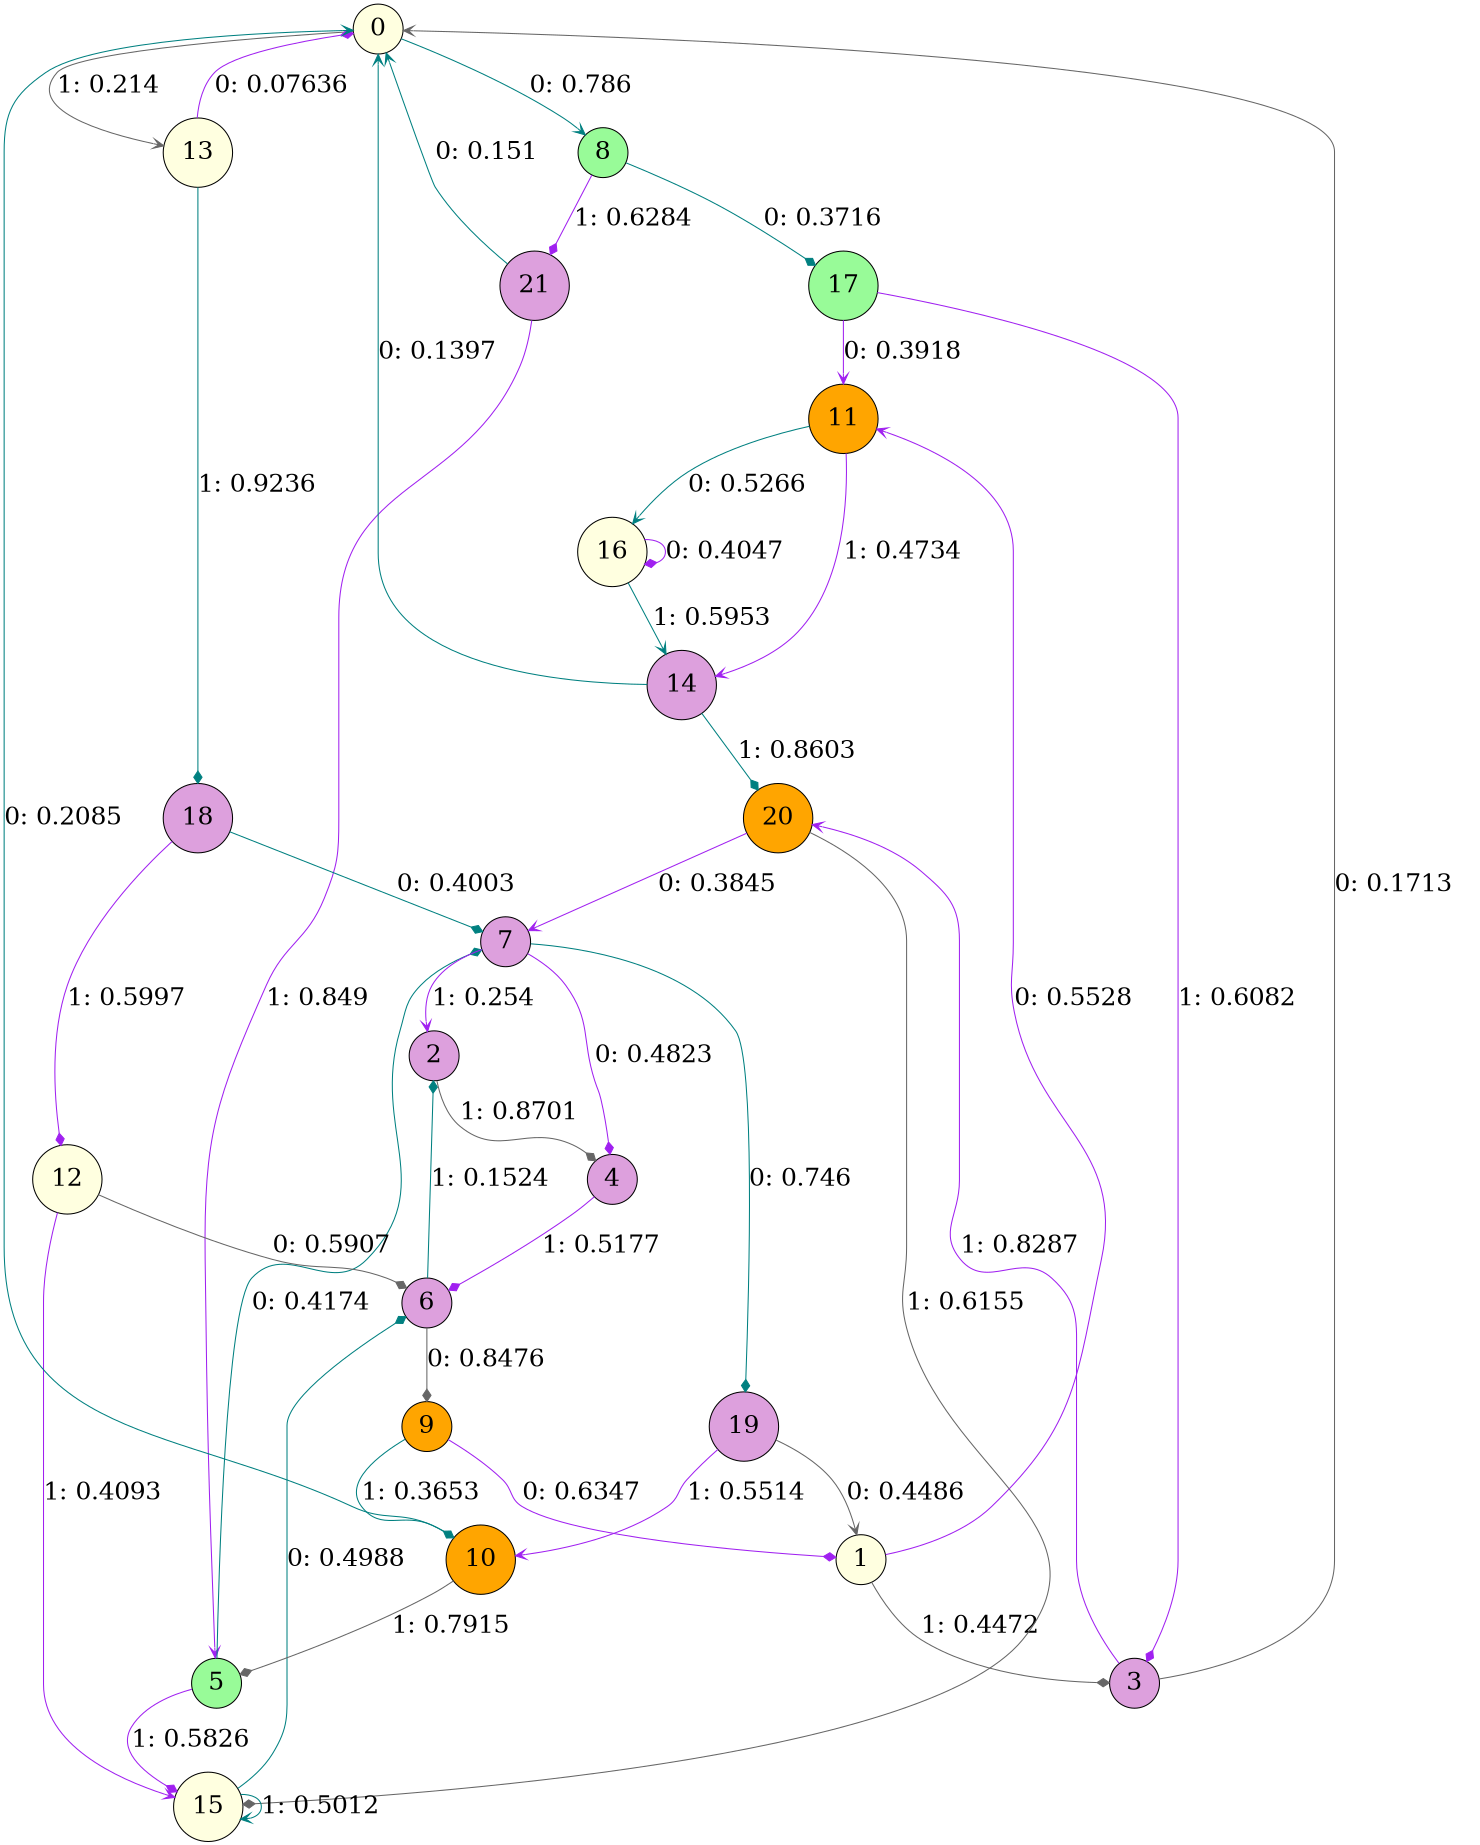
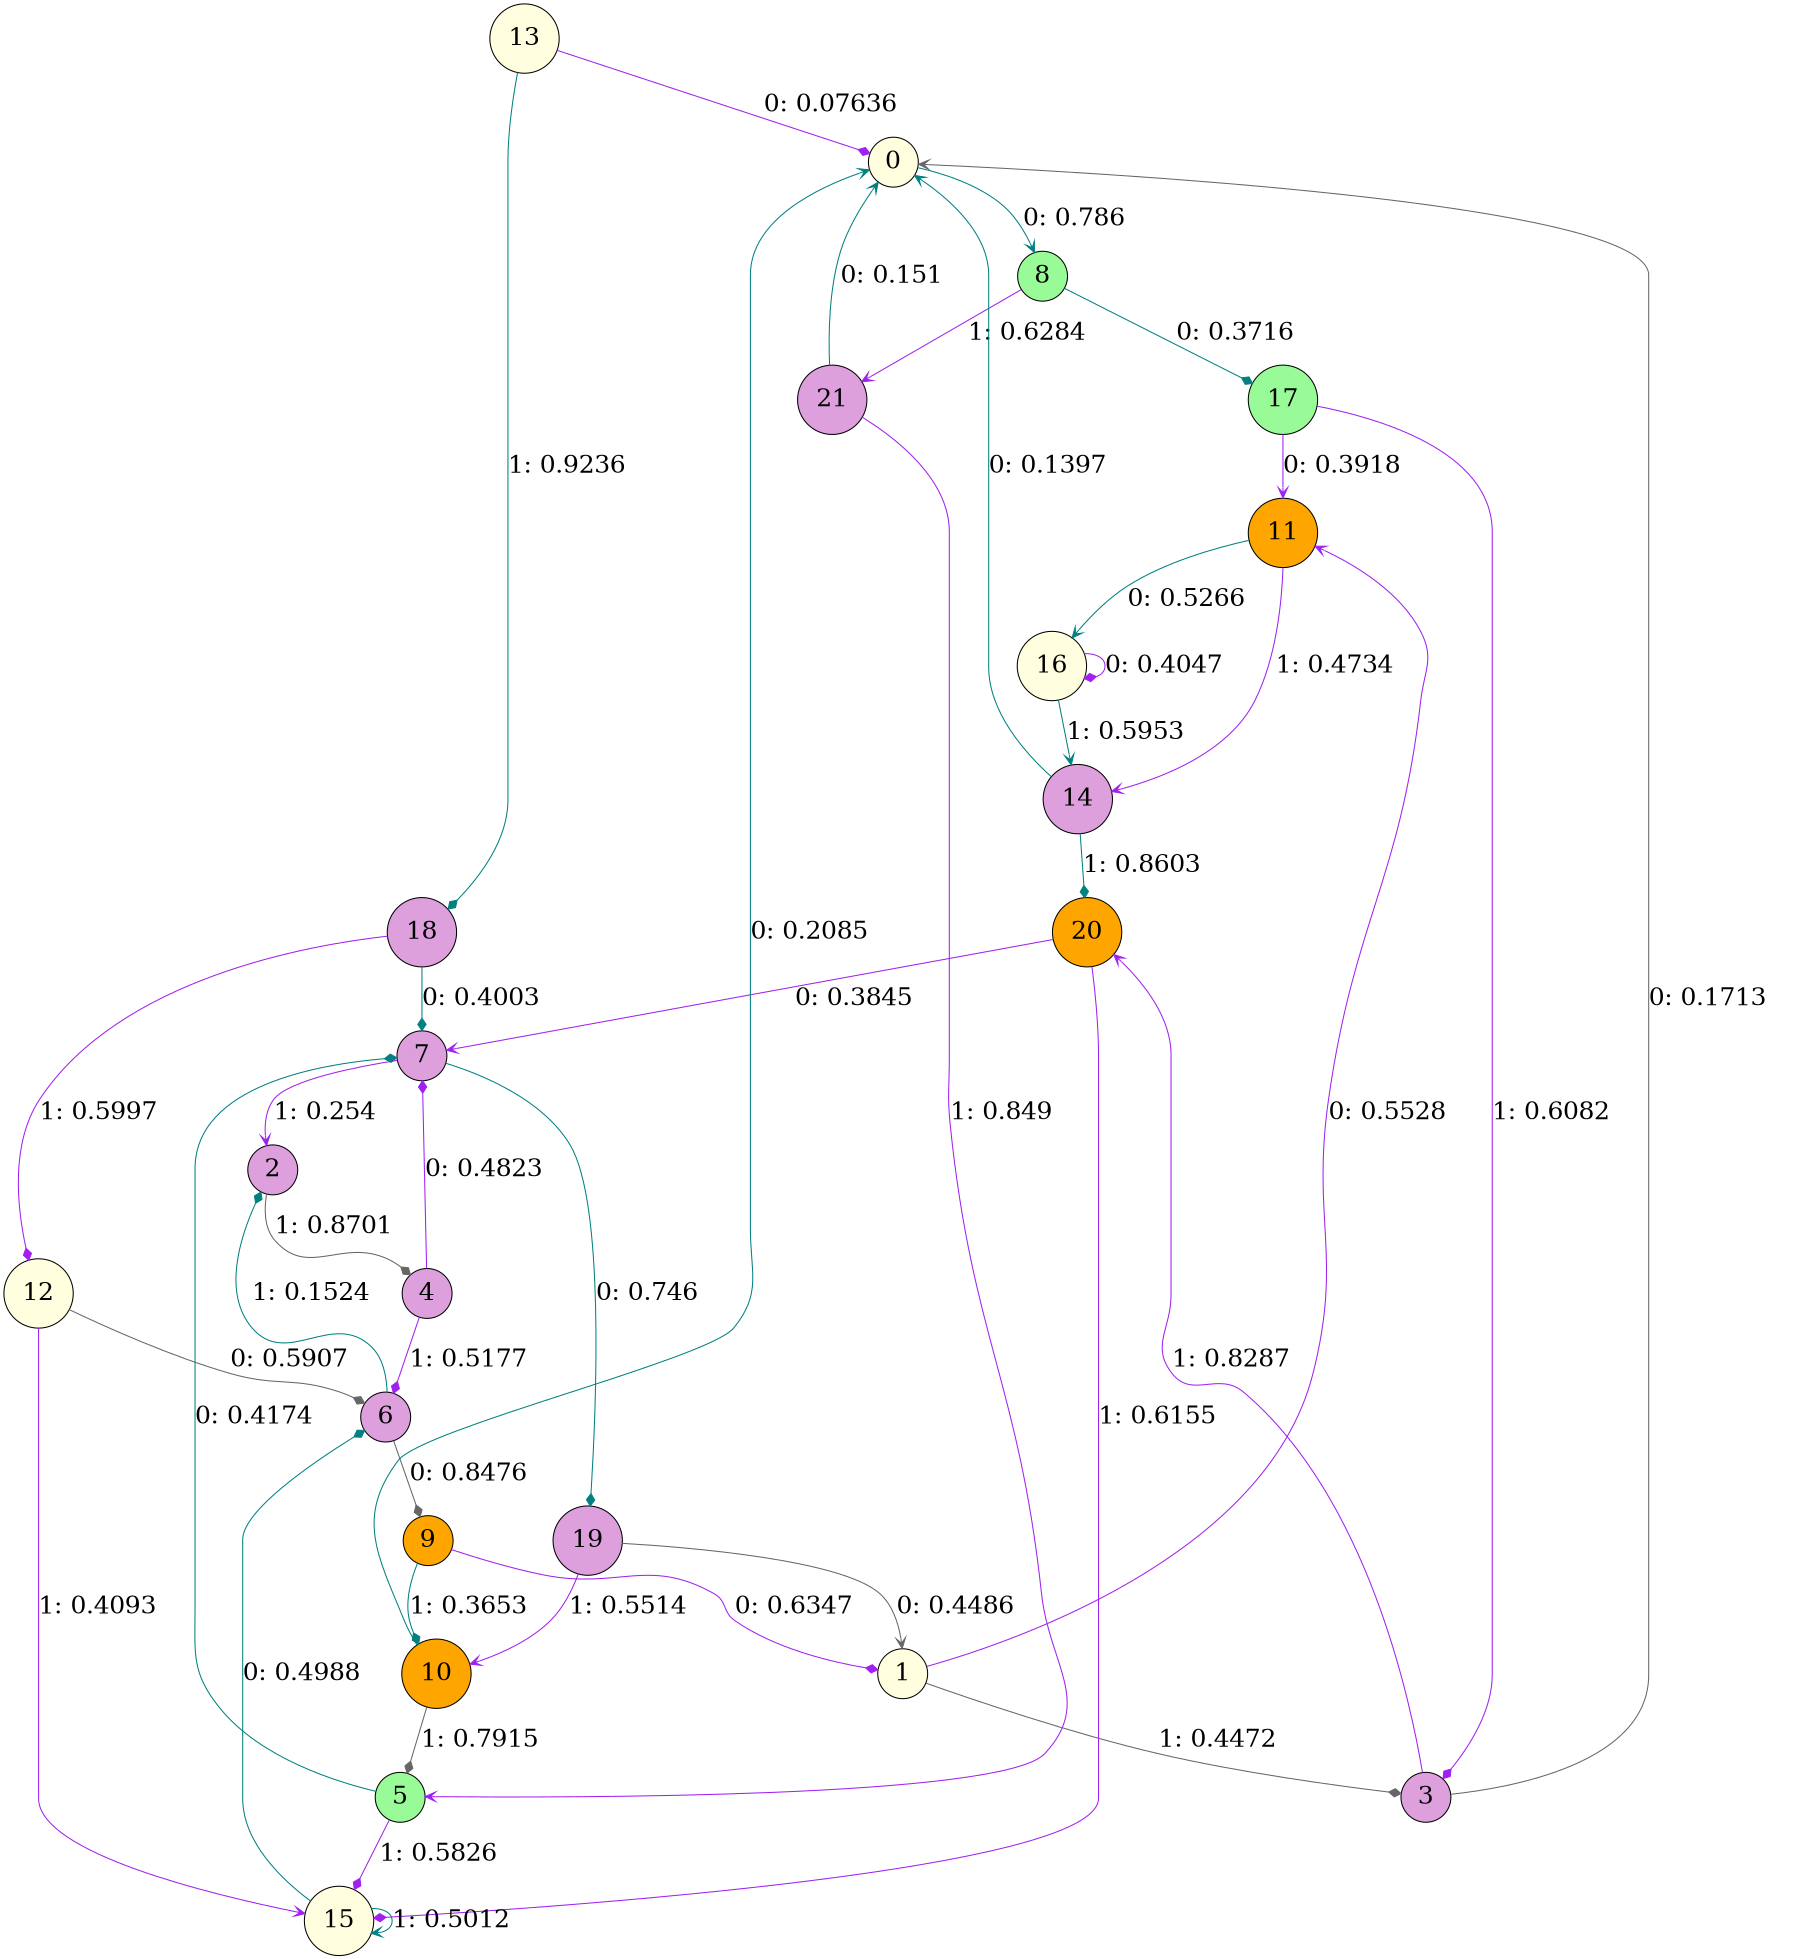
(53, 81) -> none
(574, 209) -> (946, 333)
(586, 1038) -> (425, 1181)
(1047, 1593) -> (1098, 1748)
